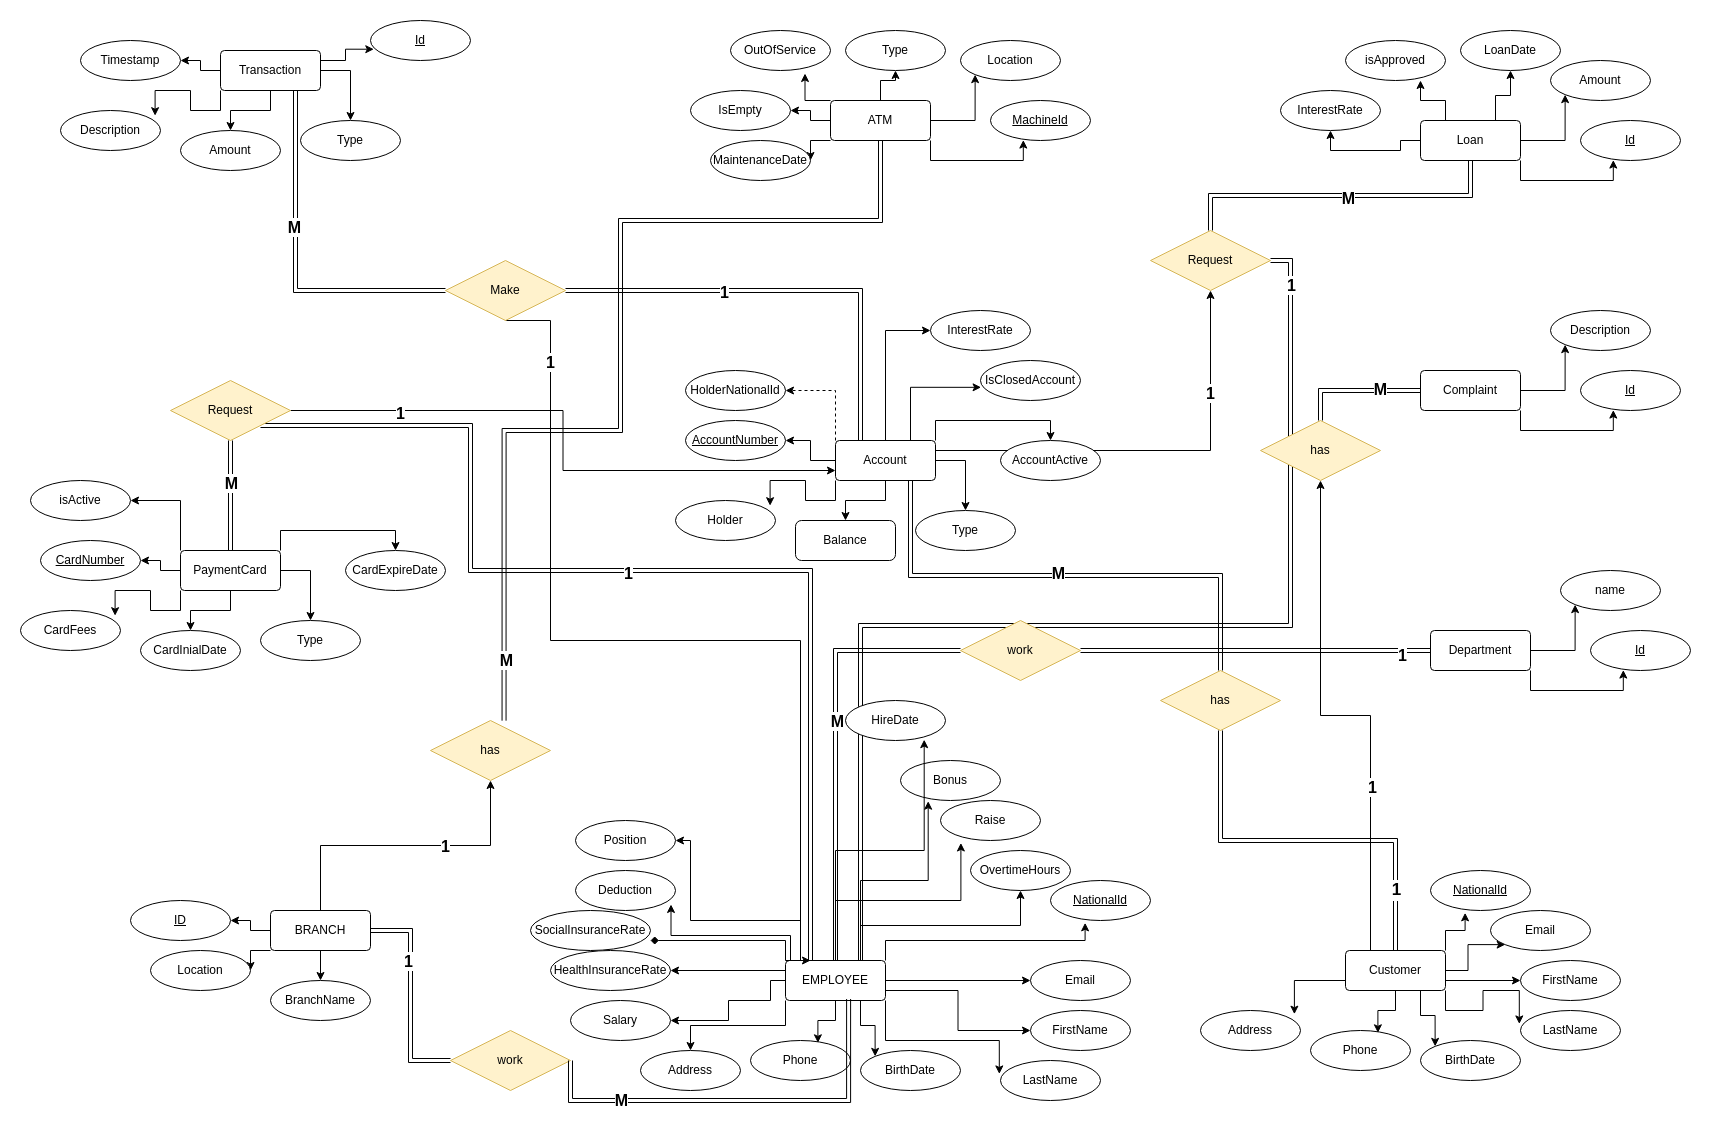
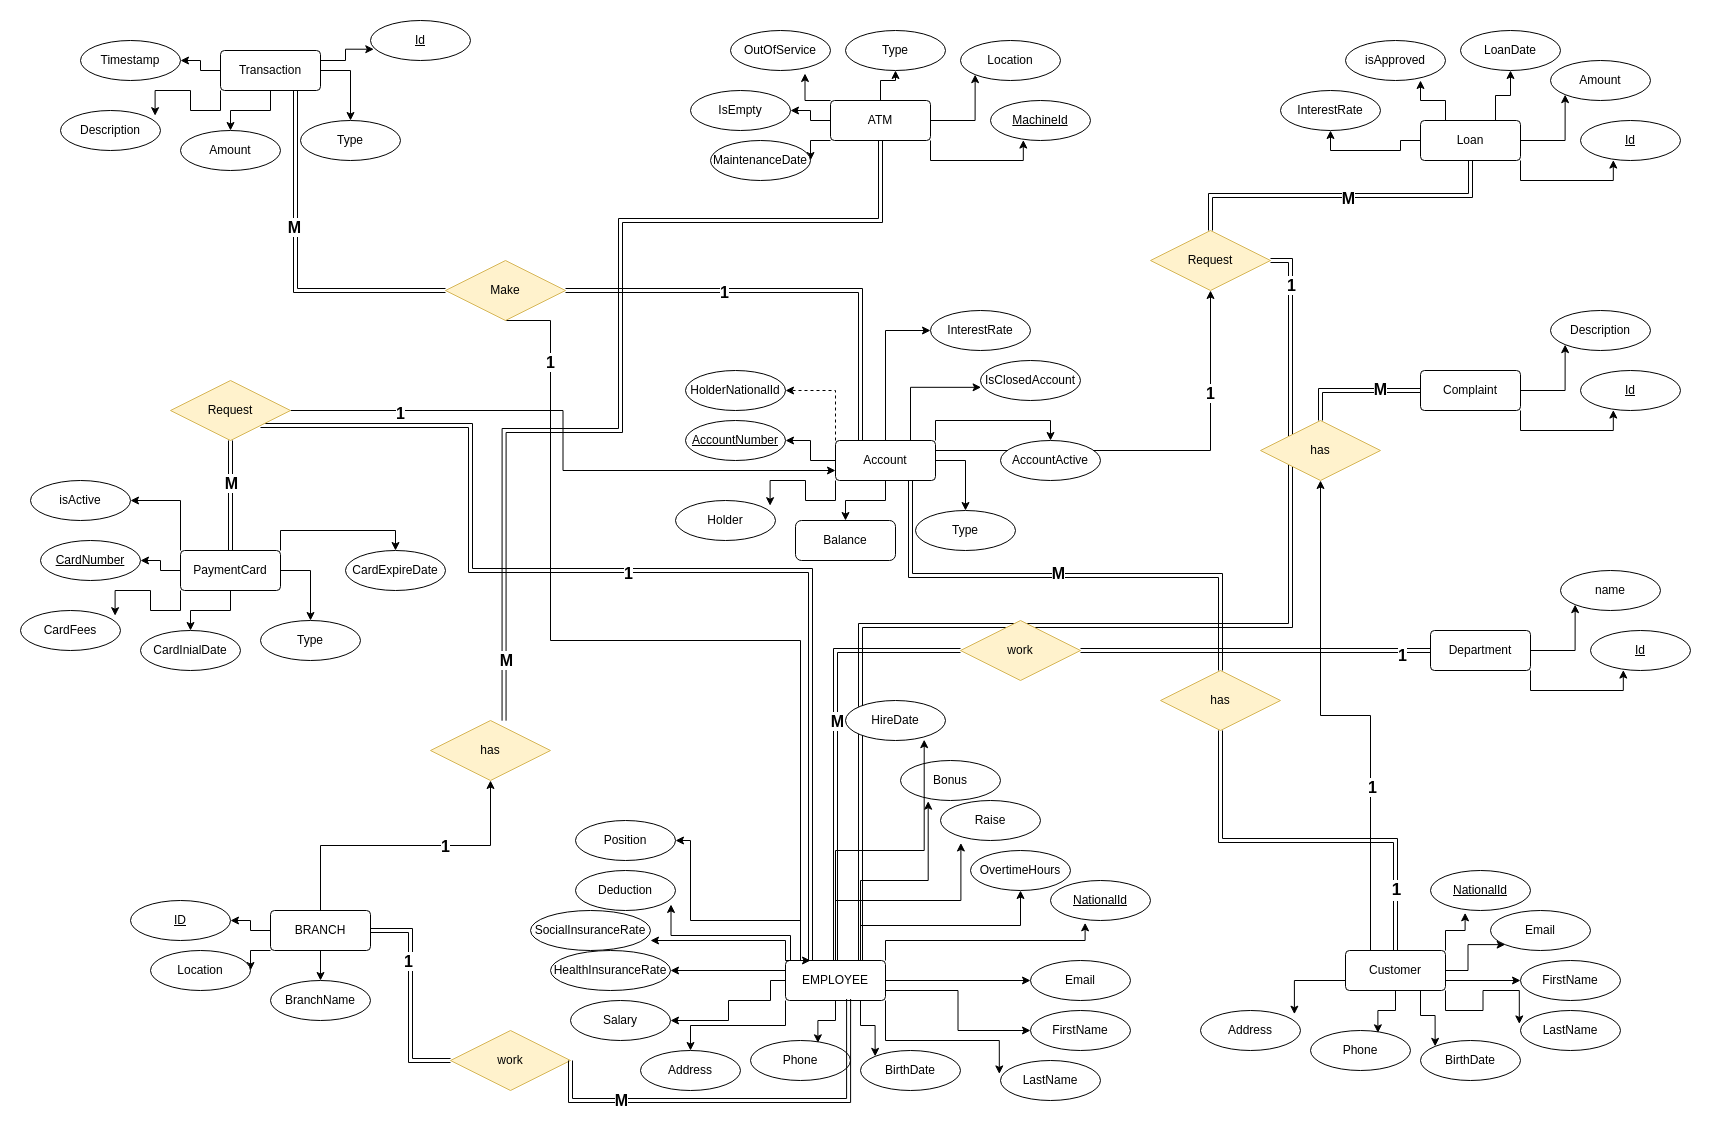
(659, 941) -> (658, 941)
